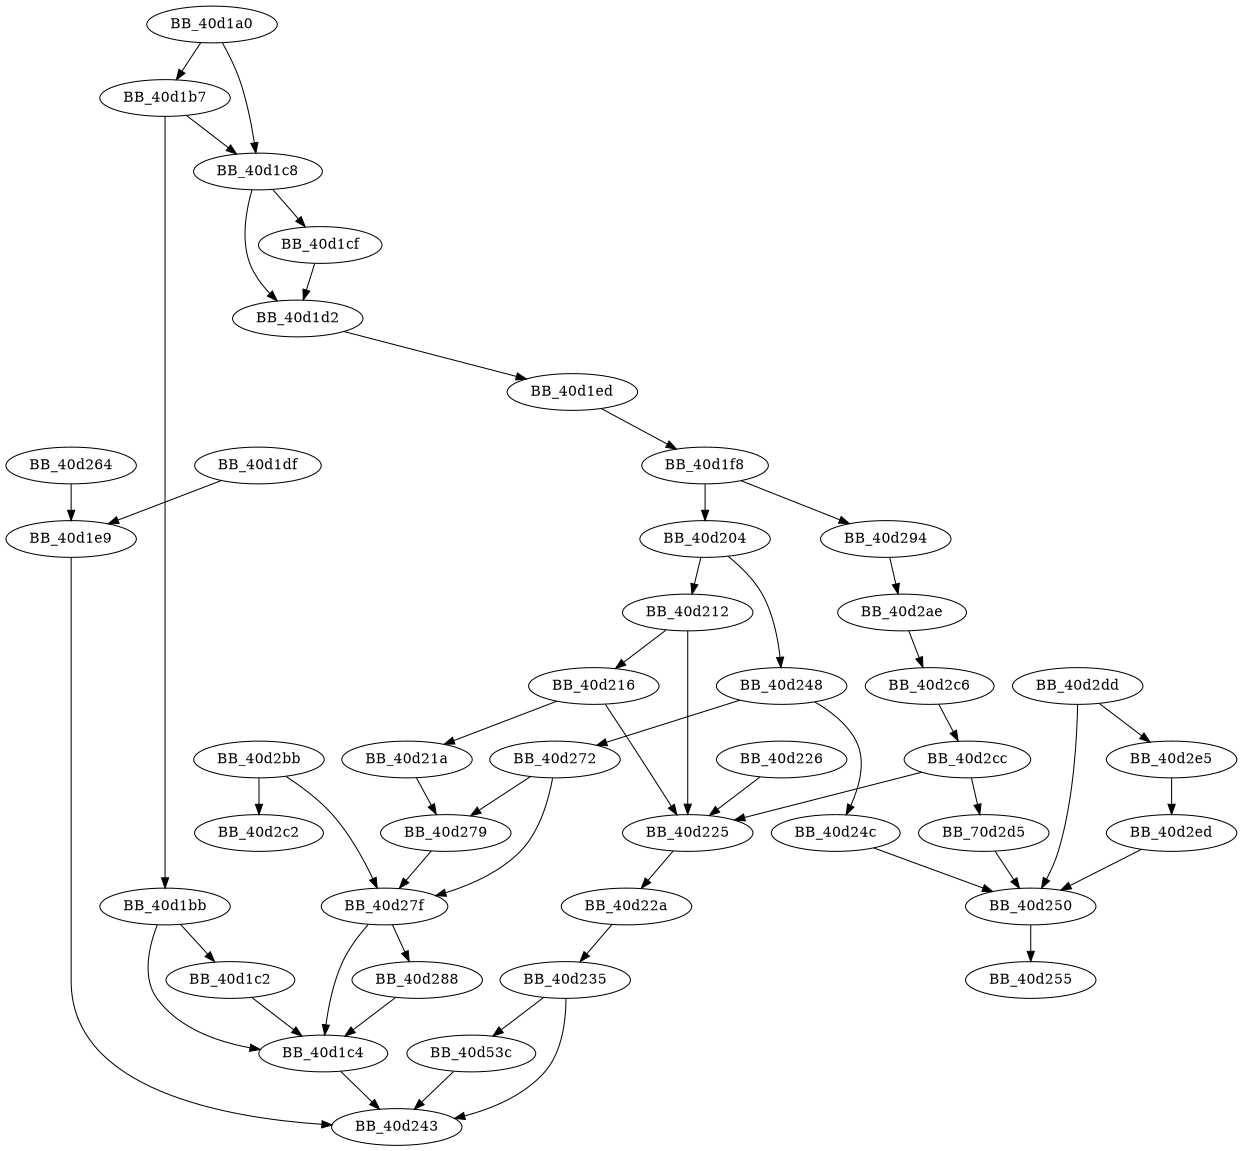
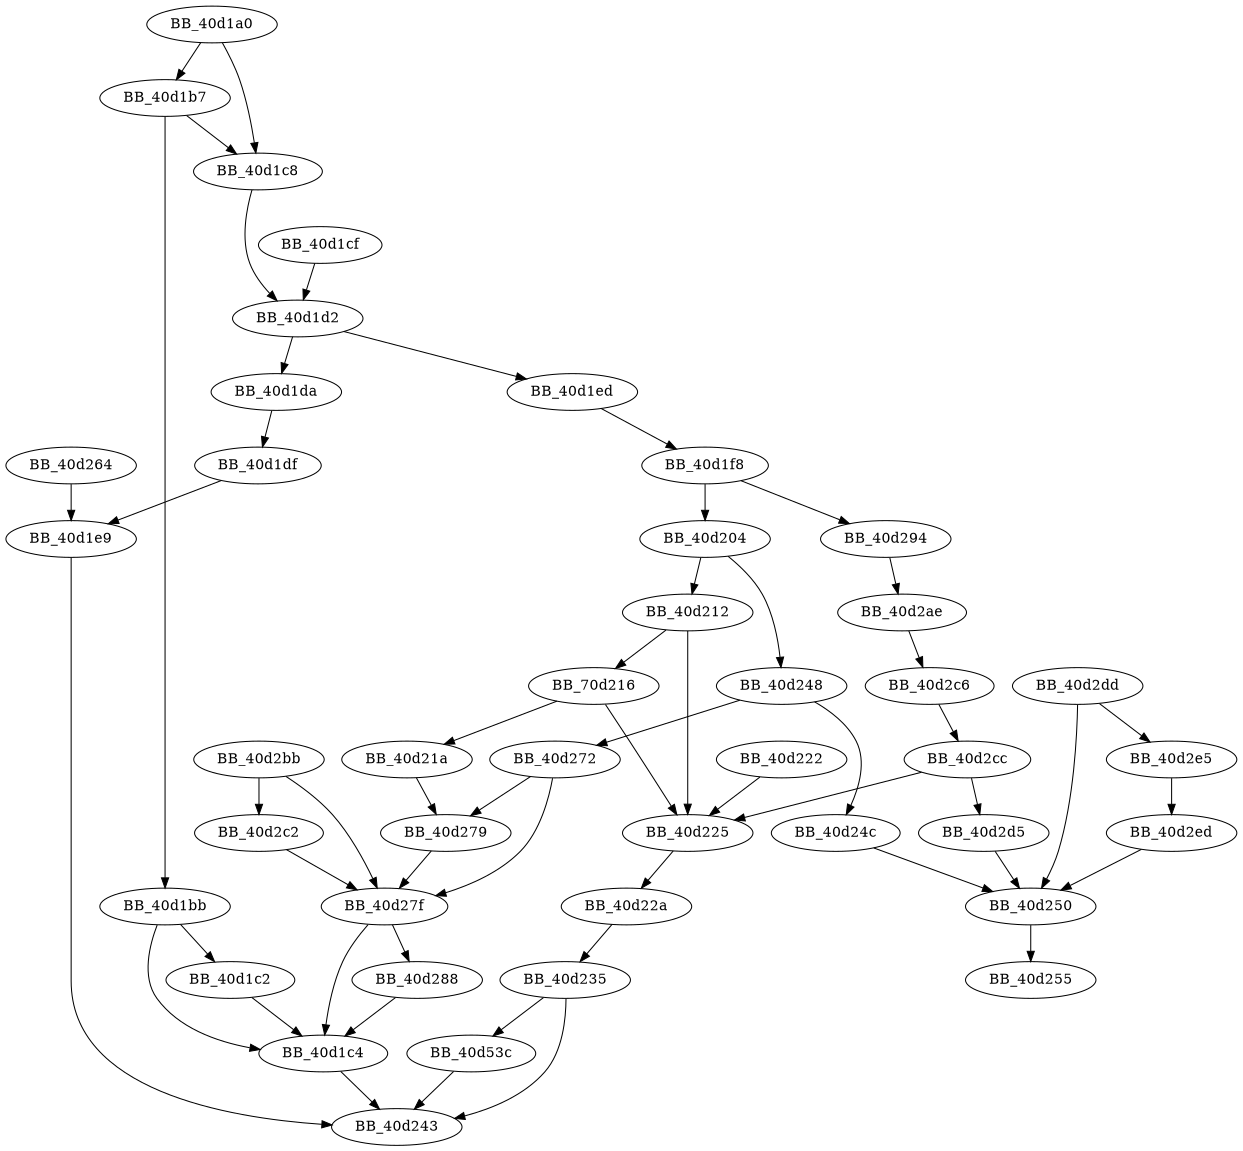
(286, 204) -> none
none -> (276, 392)
(594, 686) -> (594, 686)
(782, 760) -> (782, 760)
(984, 833) -> (984, 833)
none -> (317, 867)
